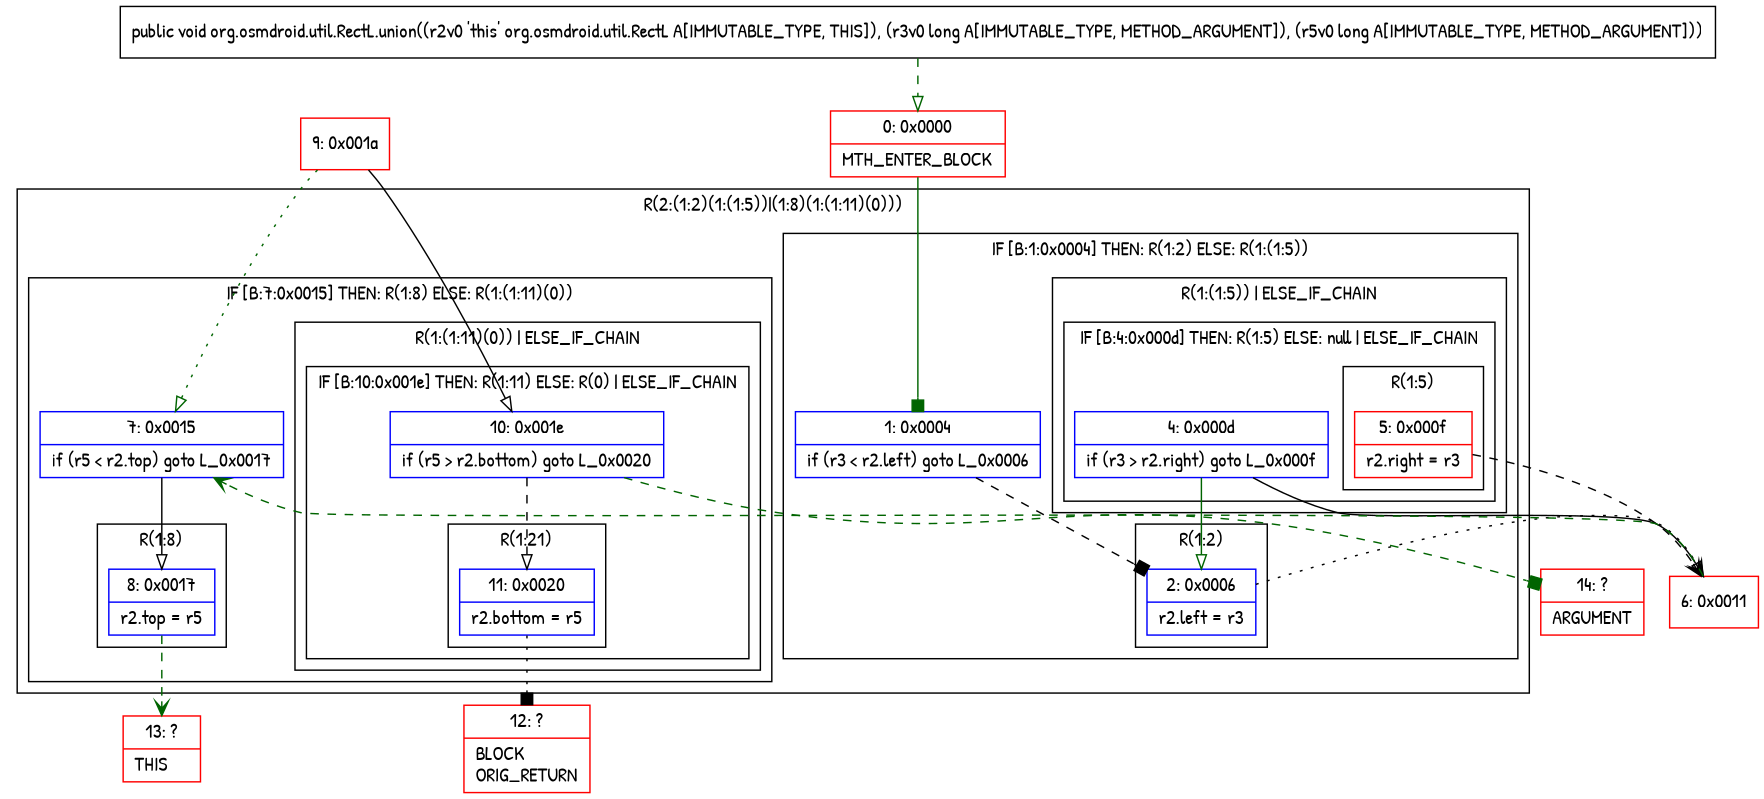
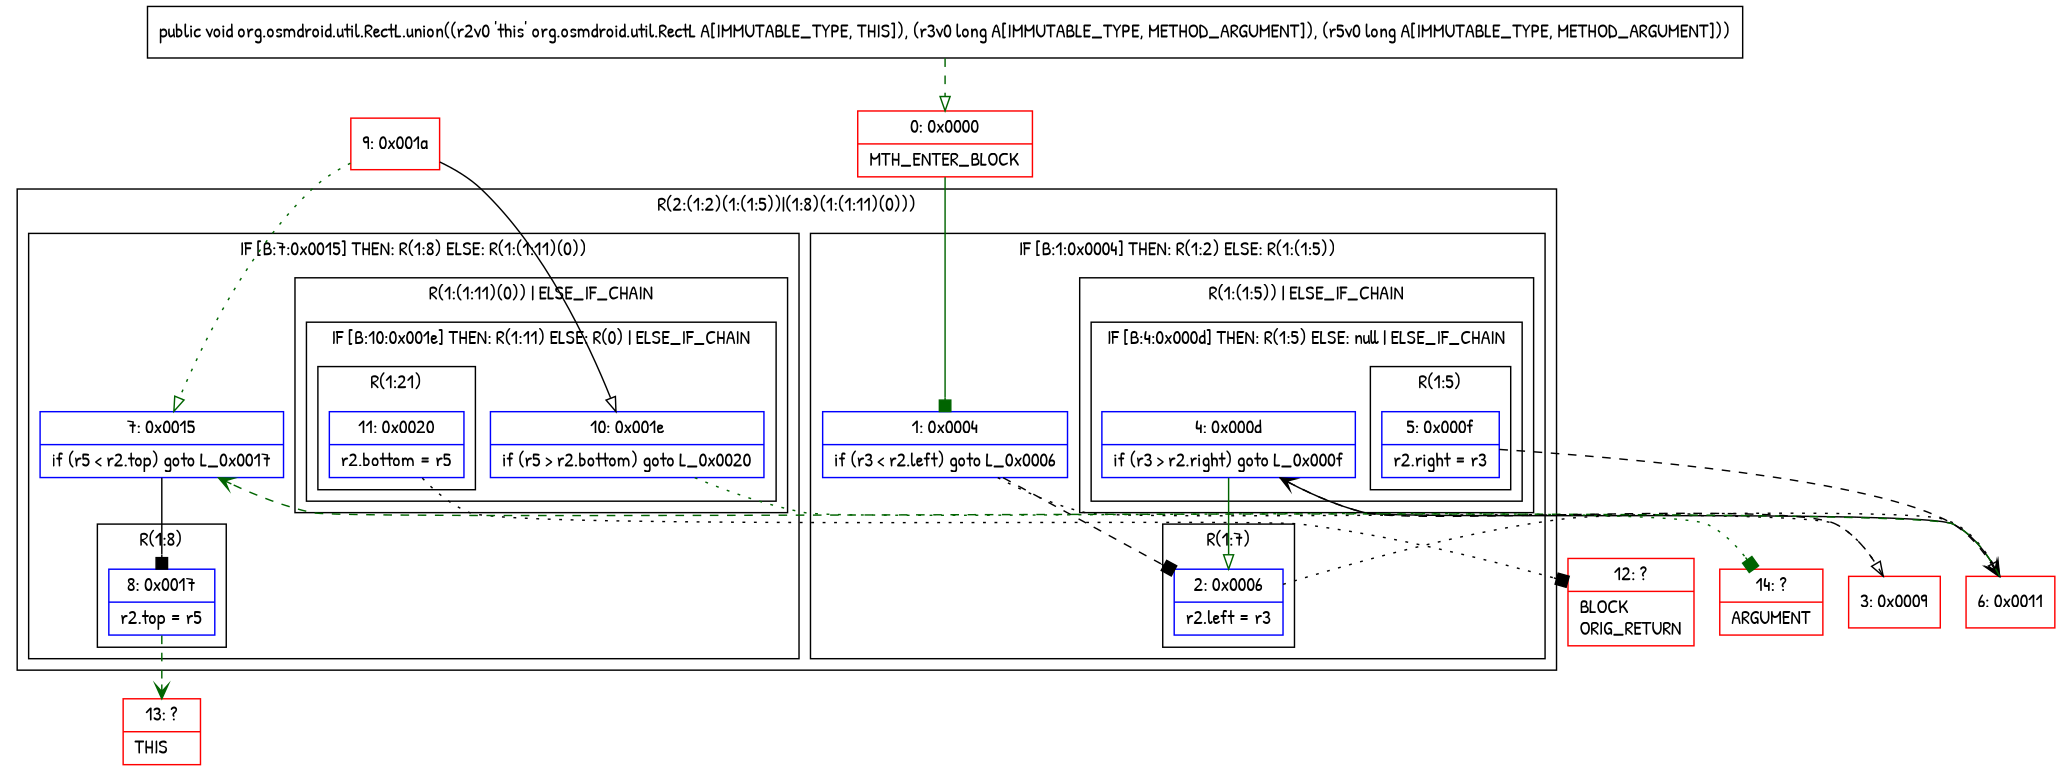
(1413, 445) -> (1441, 445)
(527, 506) -> none
(162, 514) -> (162, 514)
(1282, 525) -> (1224, 514)
(1201, 541) -> (1229, 541)
none -> (1894, 602)
